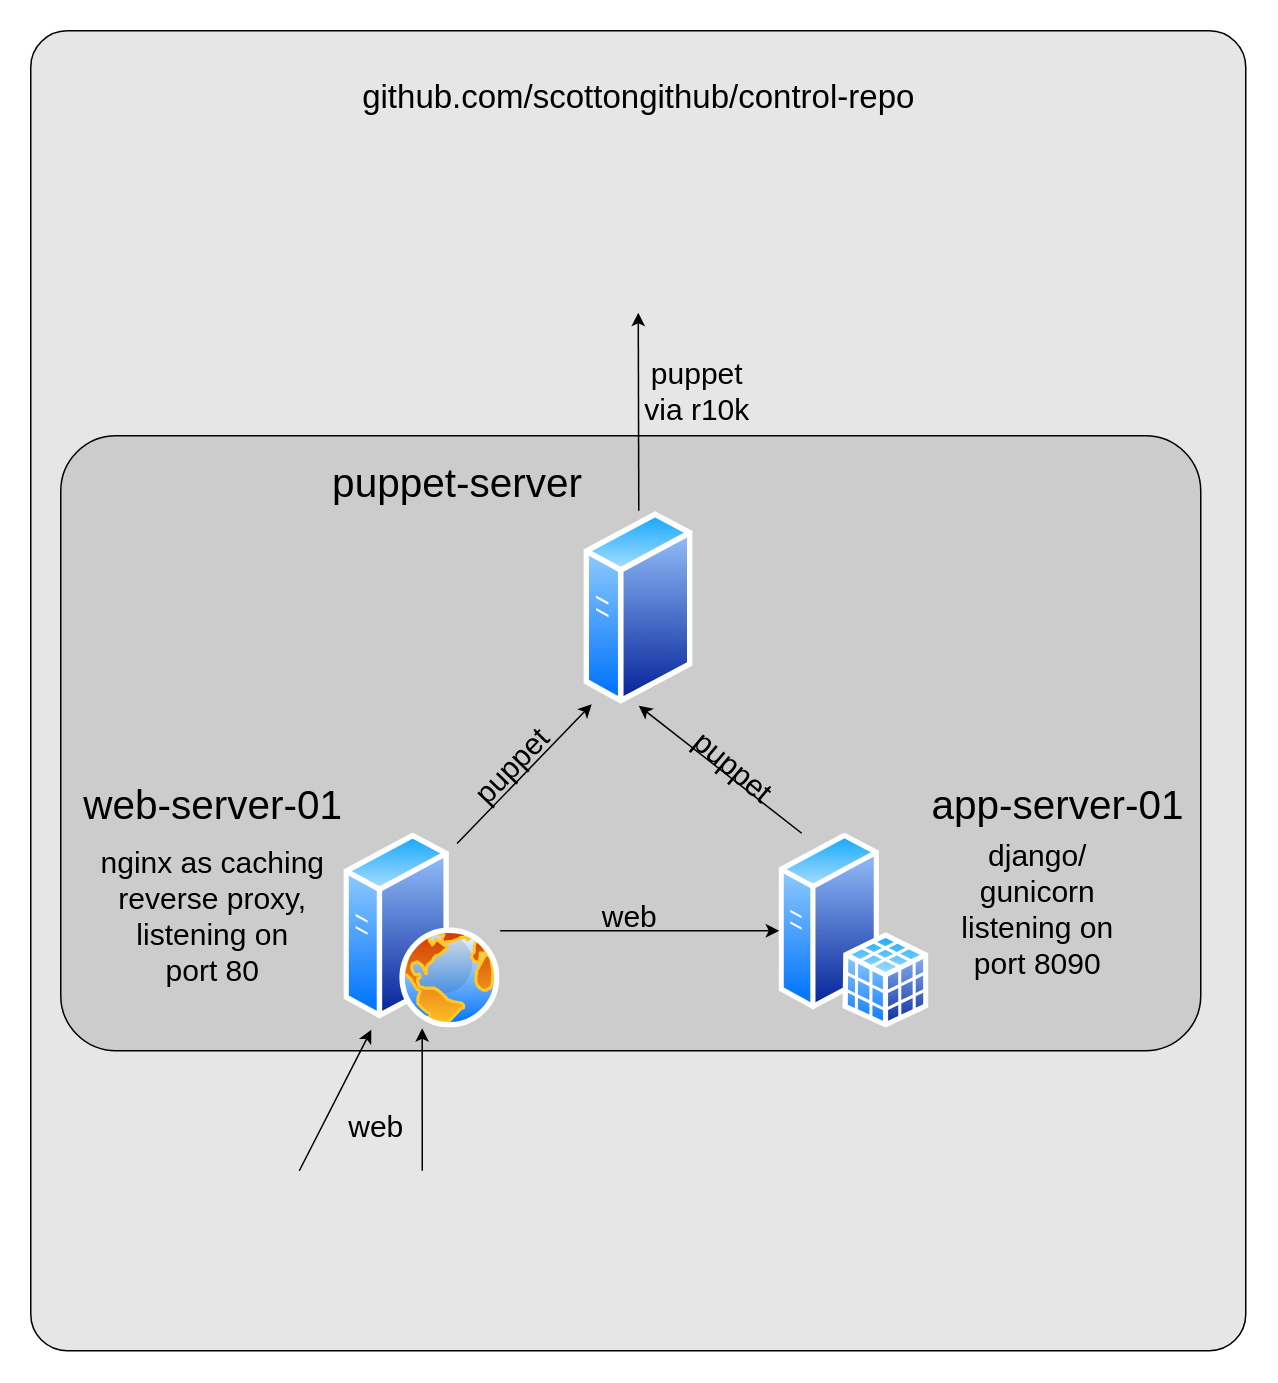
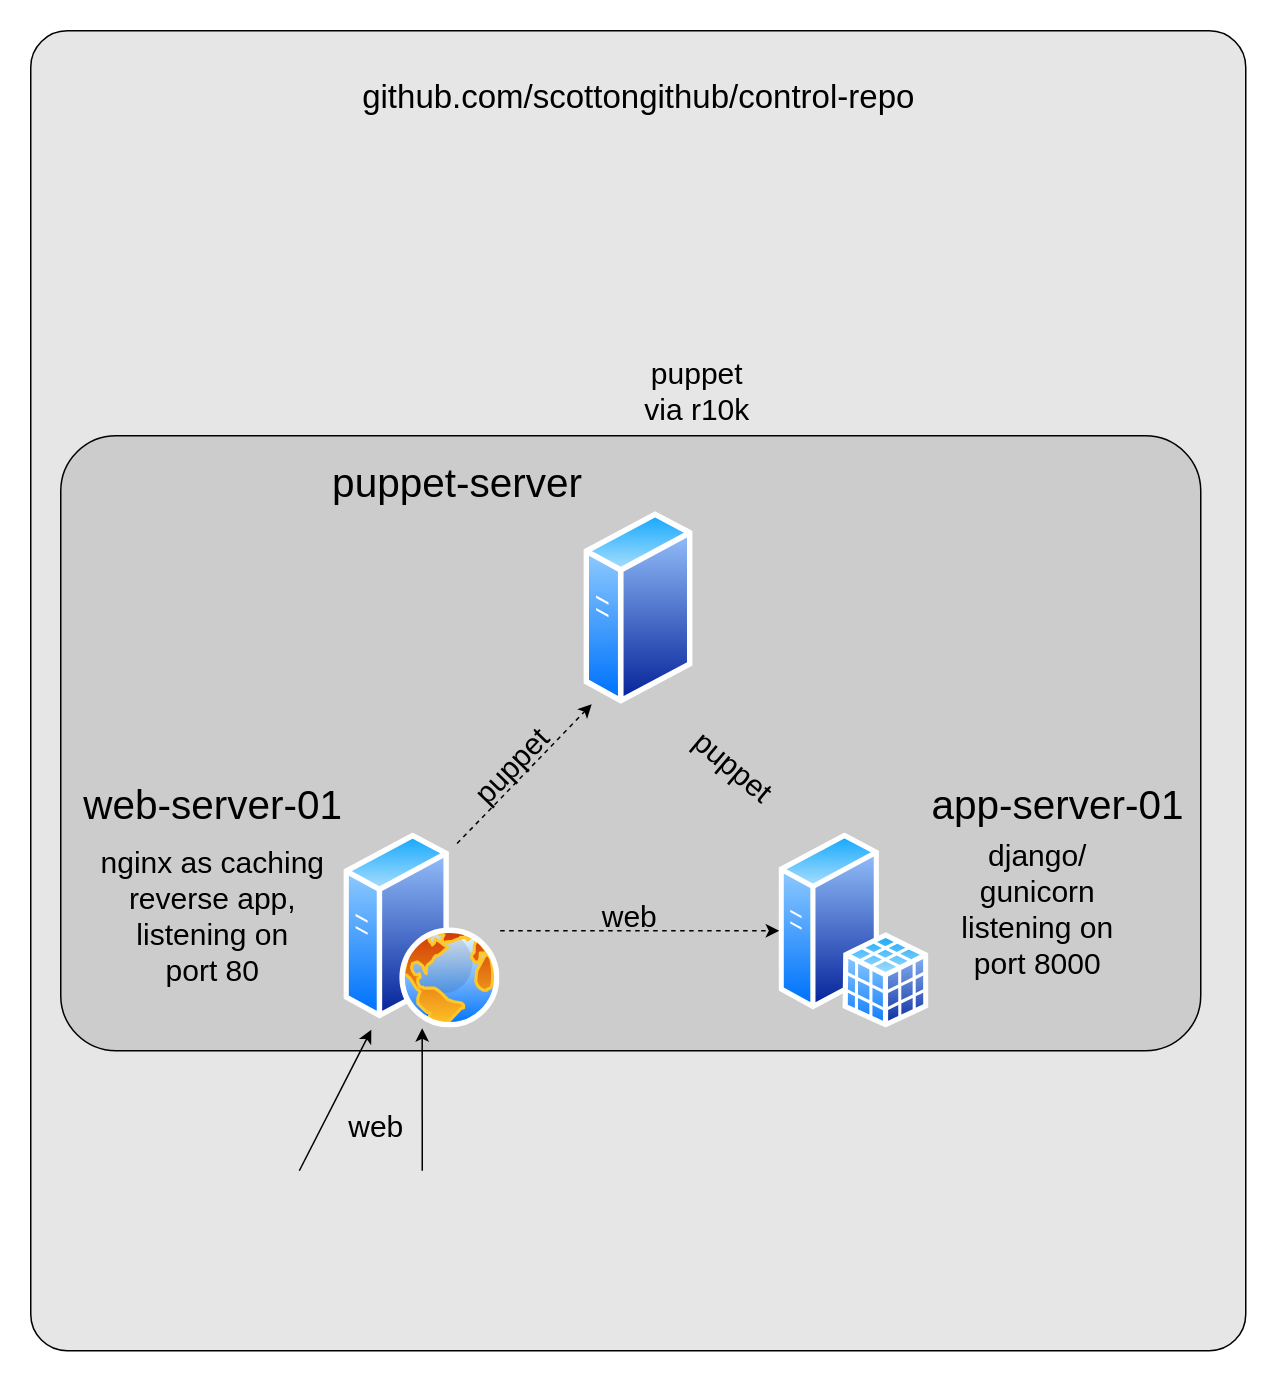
(639, 417) -> none
(724, 773) -> none
(521, 777) -> (521, 777)
(1038, 908) -> (1038, 908)
(213, 916) -> (213, 916)
(636, 931) -> (636, 931)
